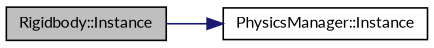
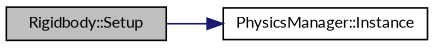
(86, 24) -> (86, 24)
